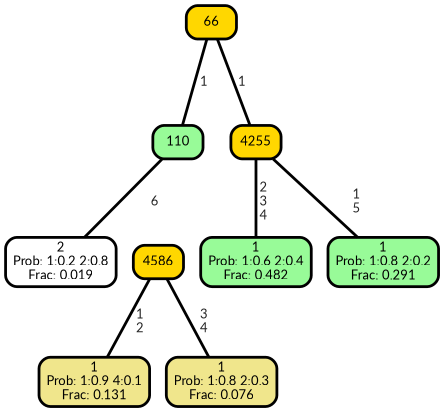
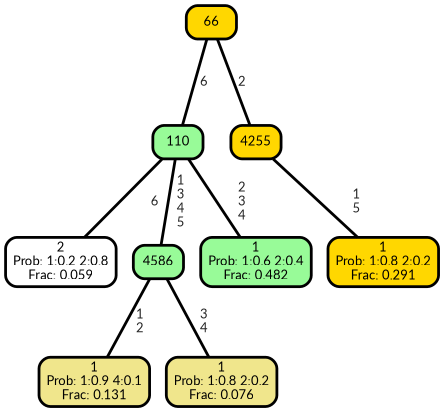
(203, 82) -> (203, 82)
(241, 82) -> (241, 82)
(256, 198) -> (214, 198)
none -> (168, 202)
(61, 262) -> (61, 262)
(158, 262) -> (158, 262)
(383, 262) -> (383, 262)
(222, 382) -> (222, 382)
